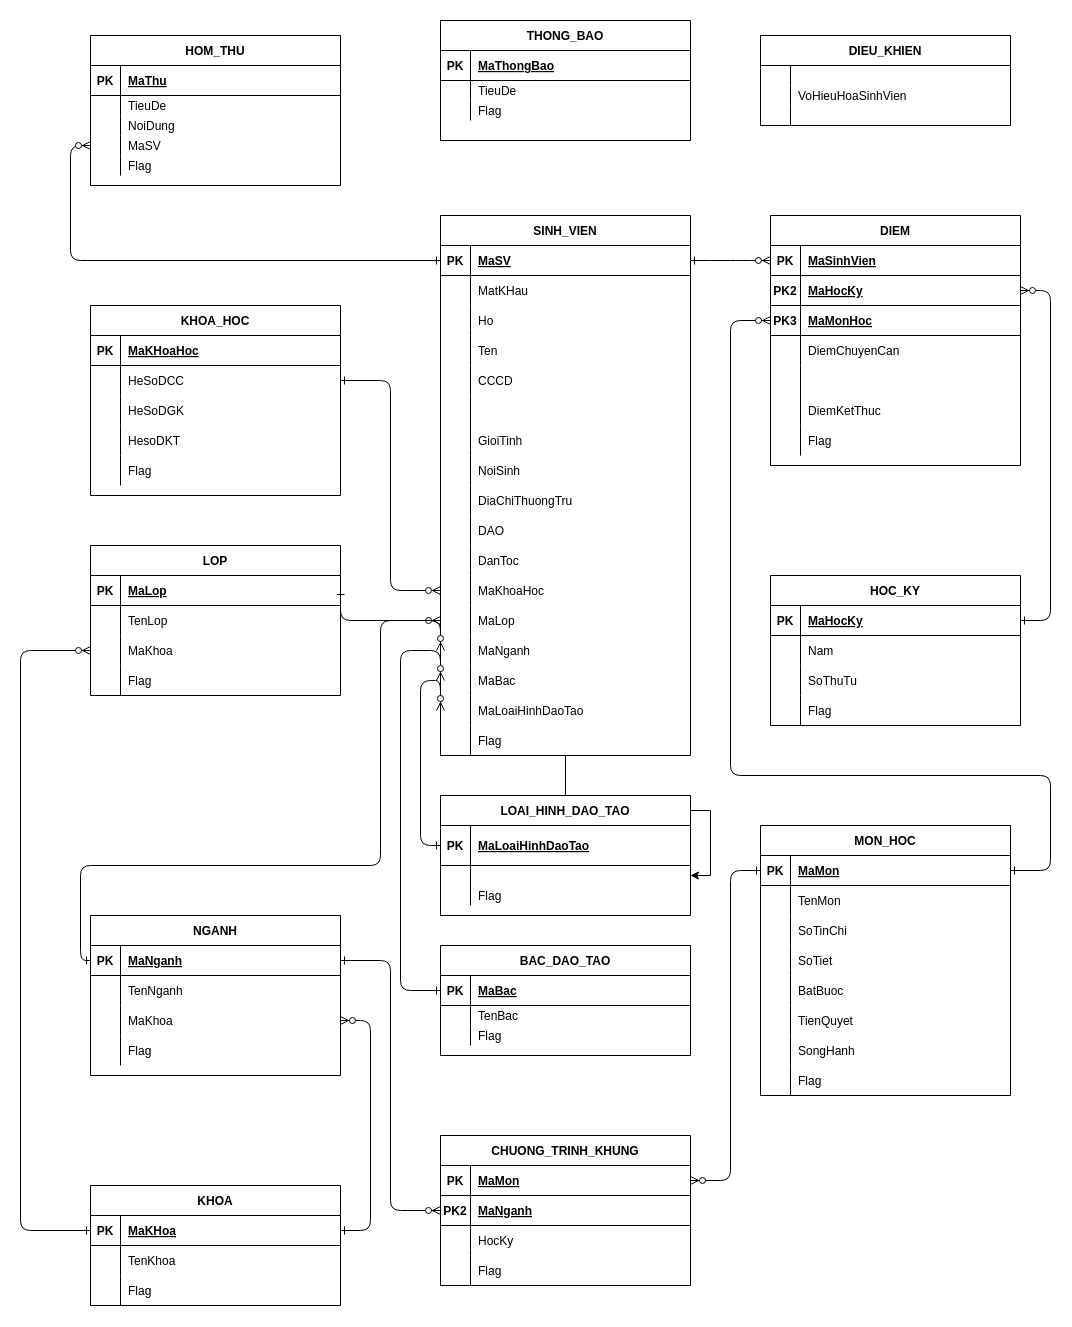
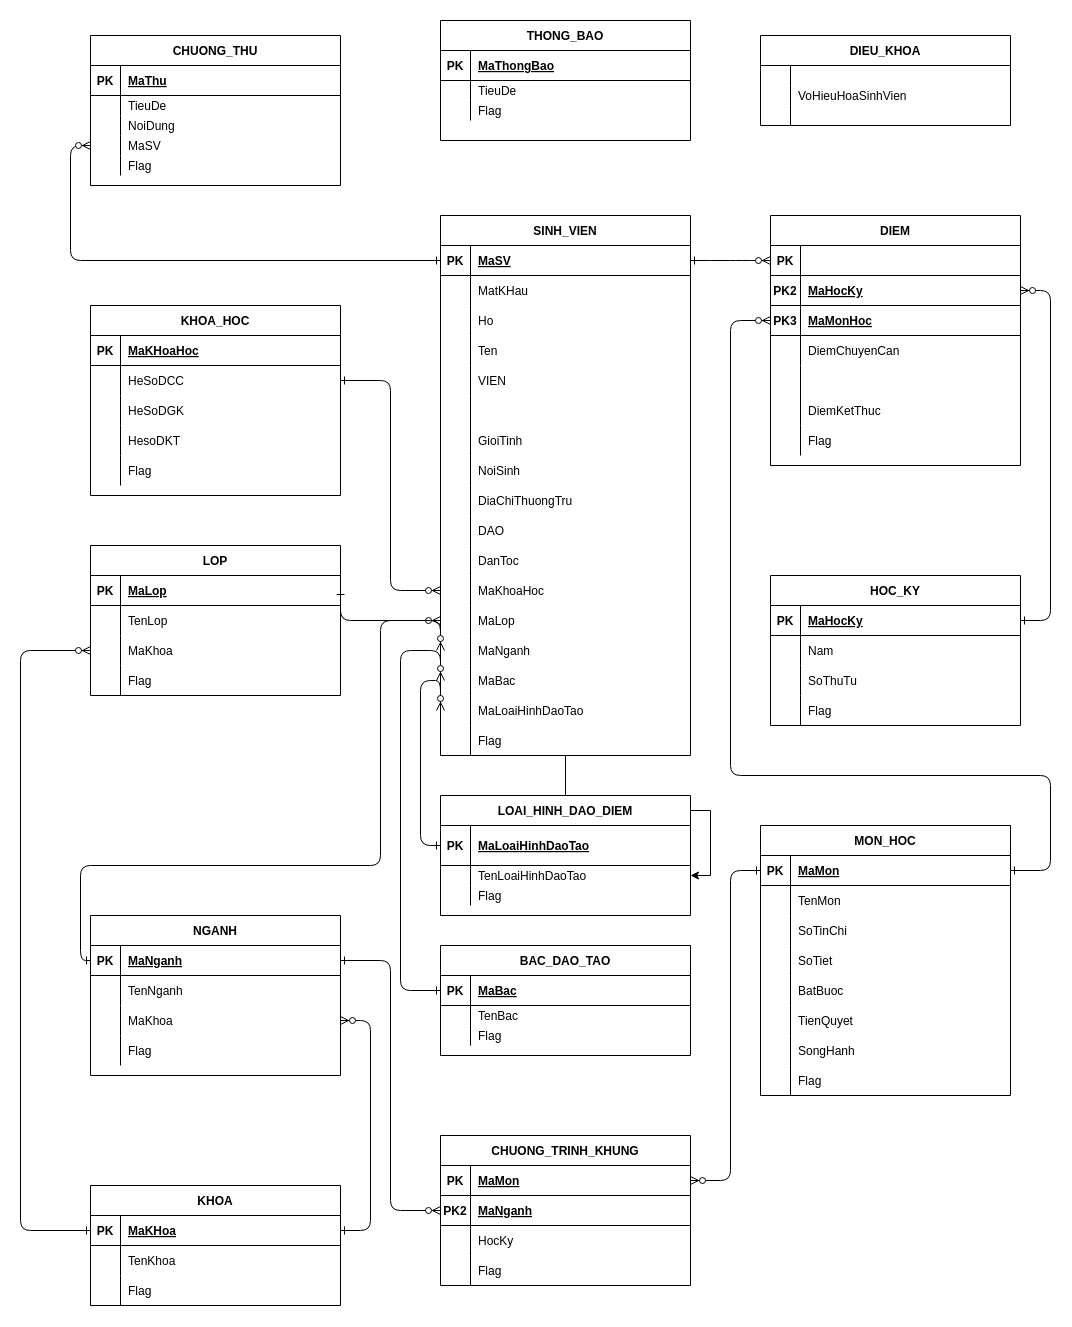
(215, 51) -> (215, 51)
(885, 51) -> (885, 51)
(911, 261) -> none
(491, 381) -> (491, 381)
(565, 811) -> (565, 811)
none -> (581, 876)
